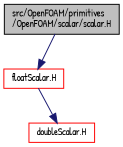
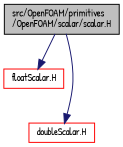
(45, 101) -> (73, 74)
